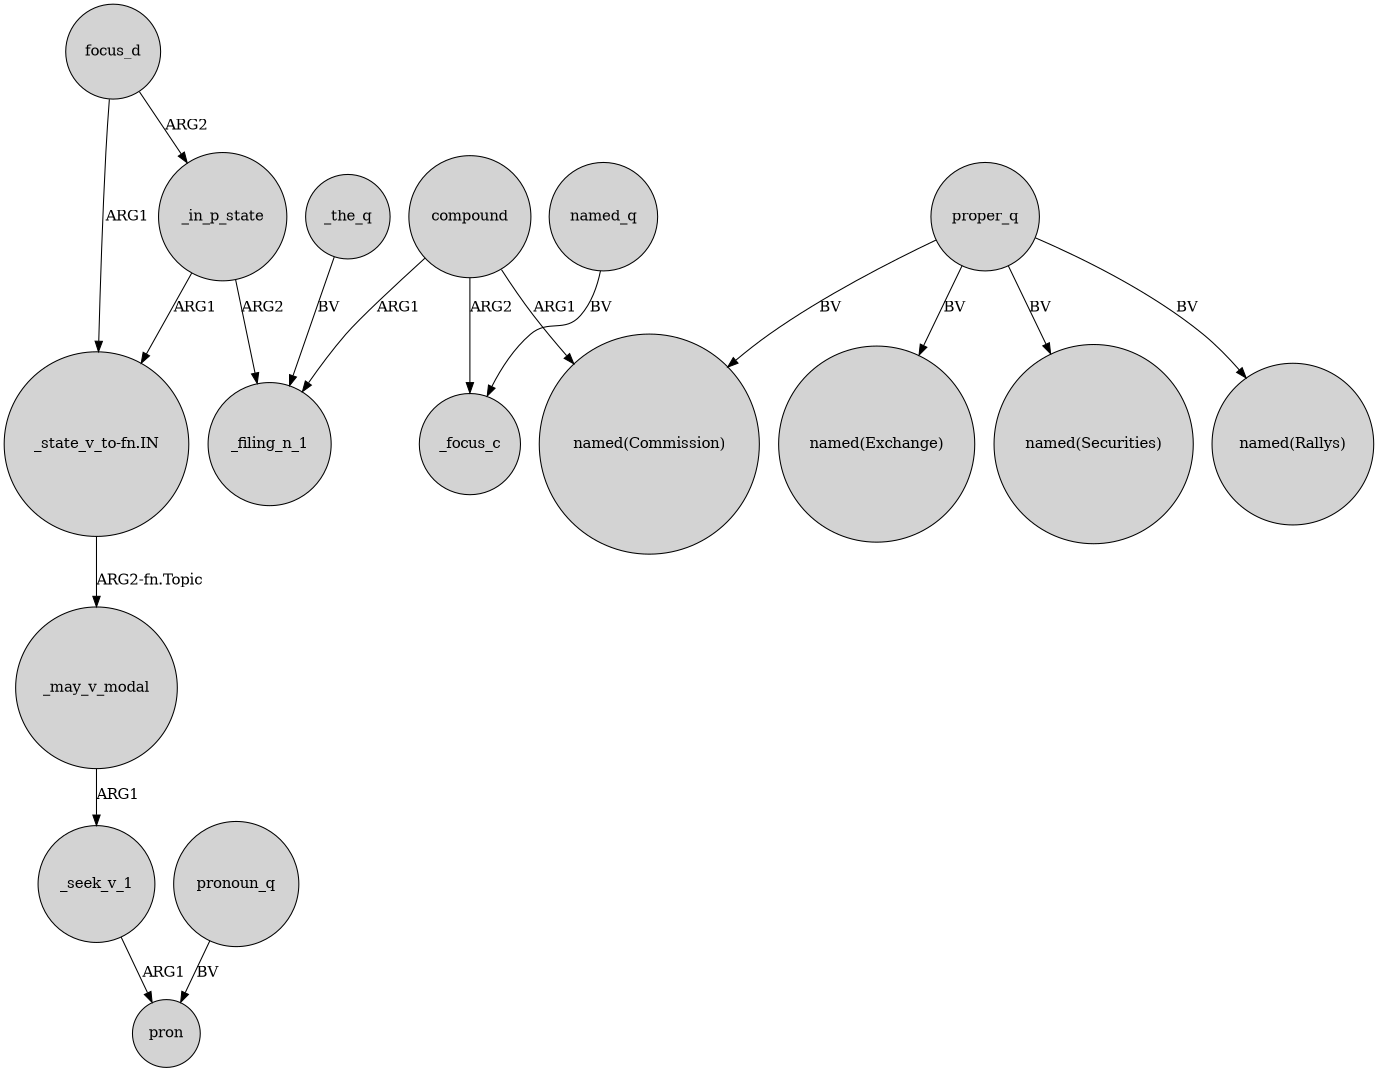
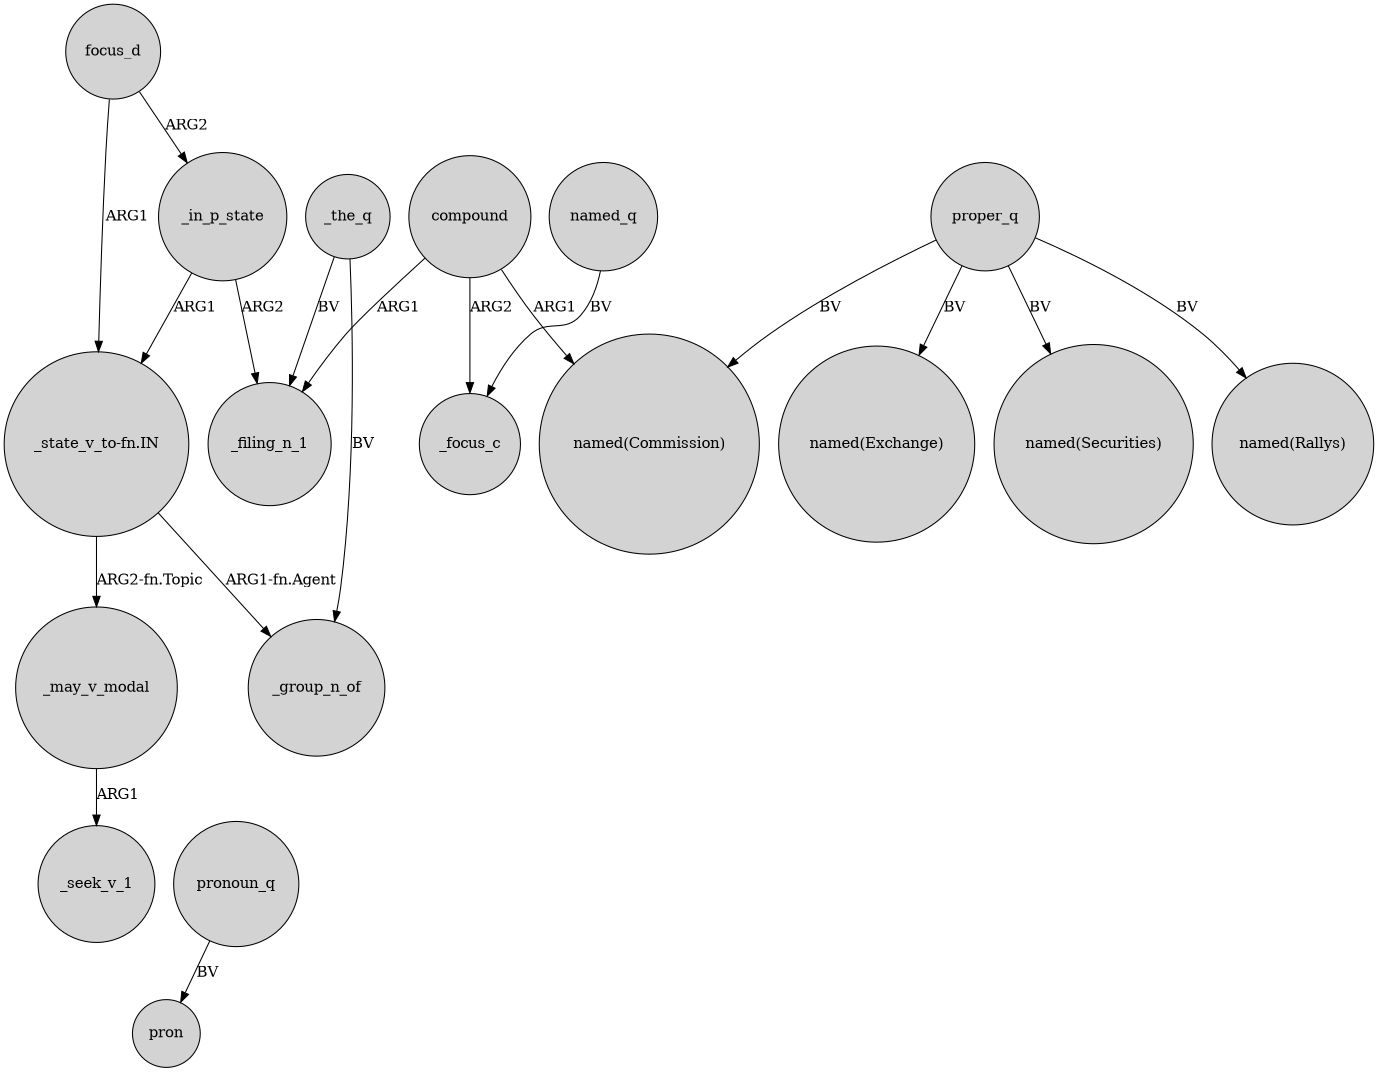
none -> (317, 688)
(134, 965) -> none
